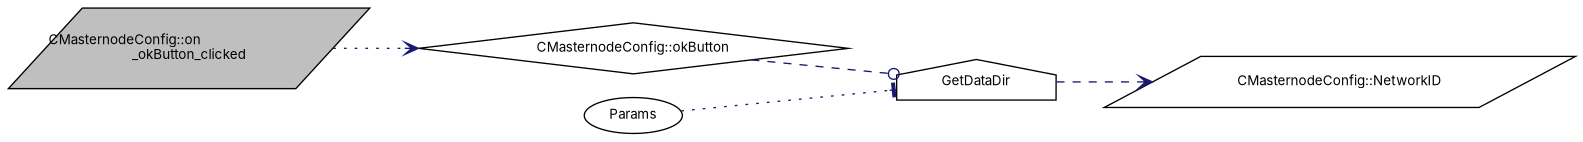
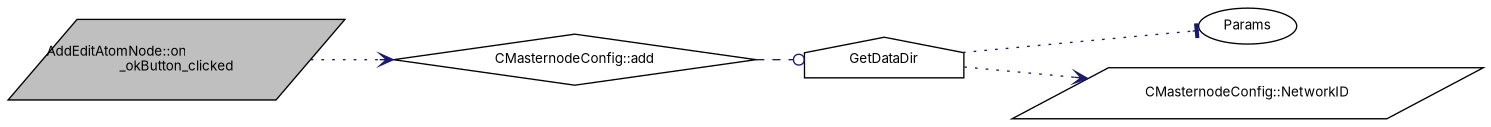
(189, 48) -> (177, 60)
(633, 48) -> (575, 60)
(1098, 82) -> (1019, 72)
(785, 101) -> (1078, 42)
